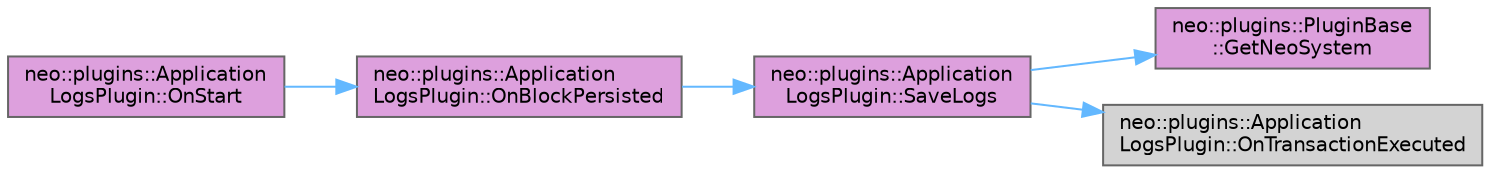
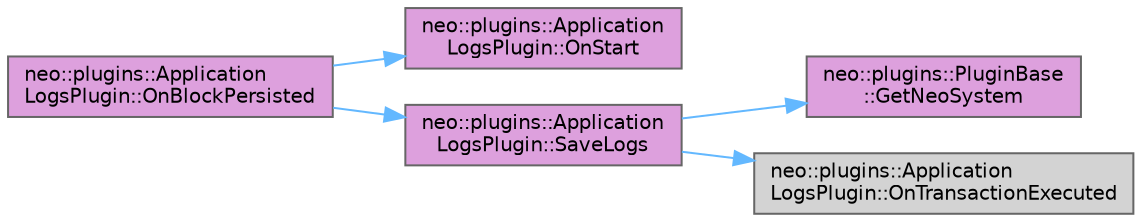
(310, 87) -> (359, 62)
